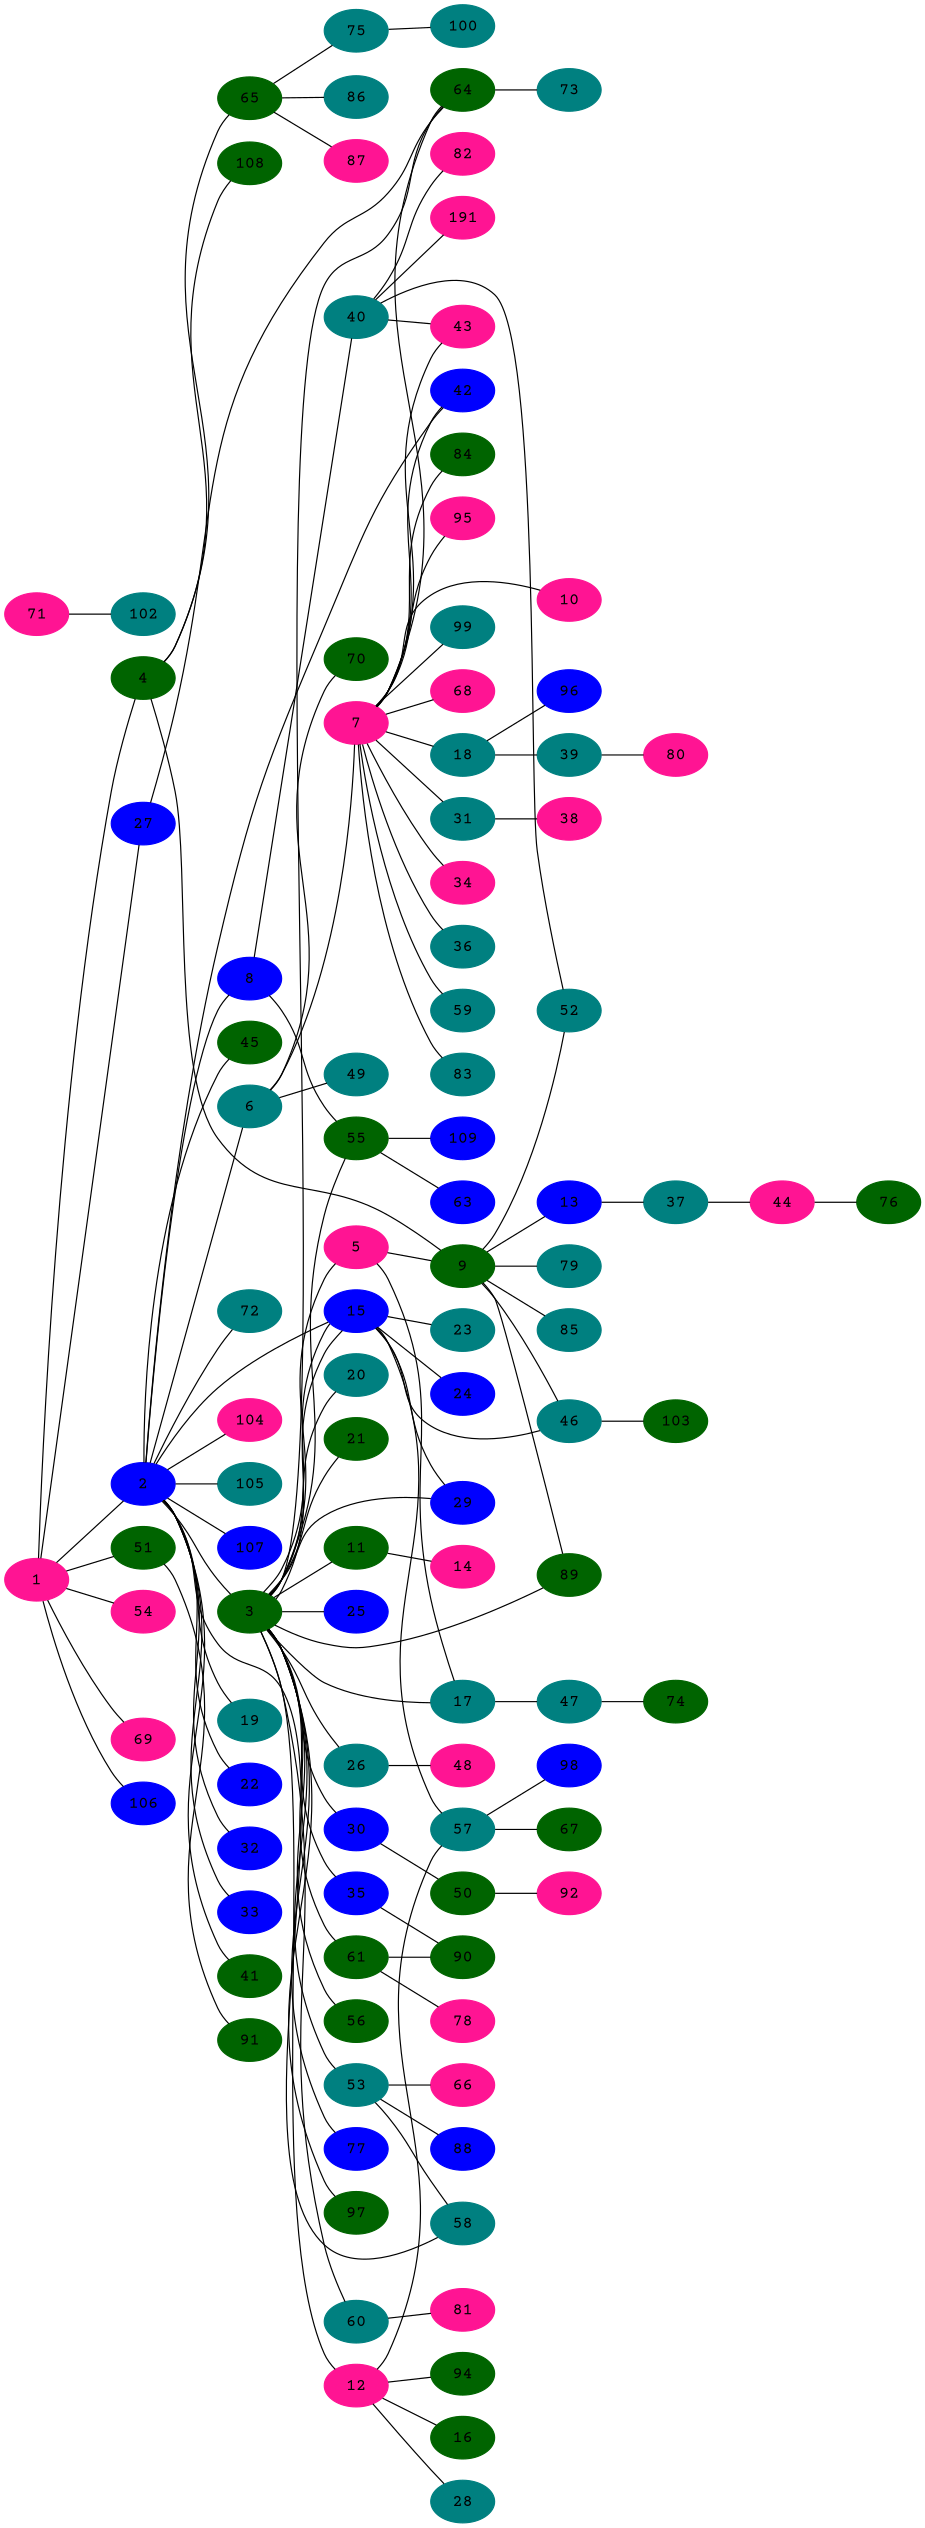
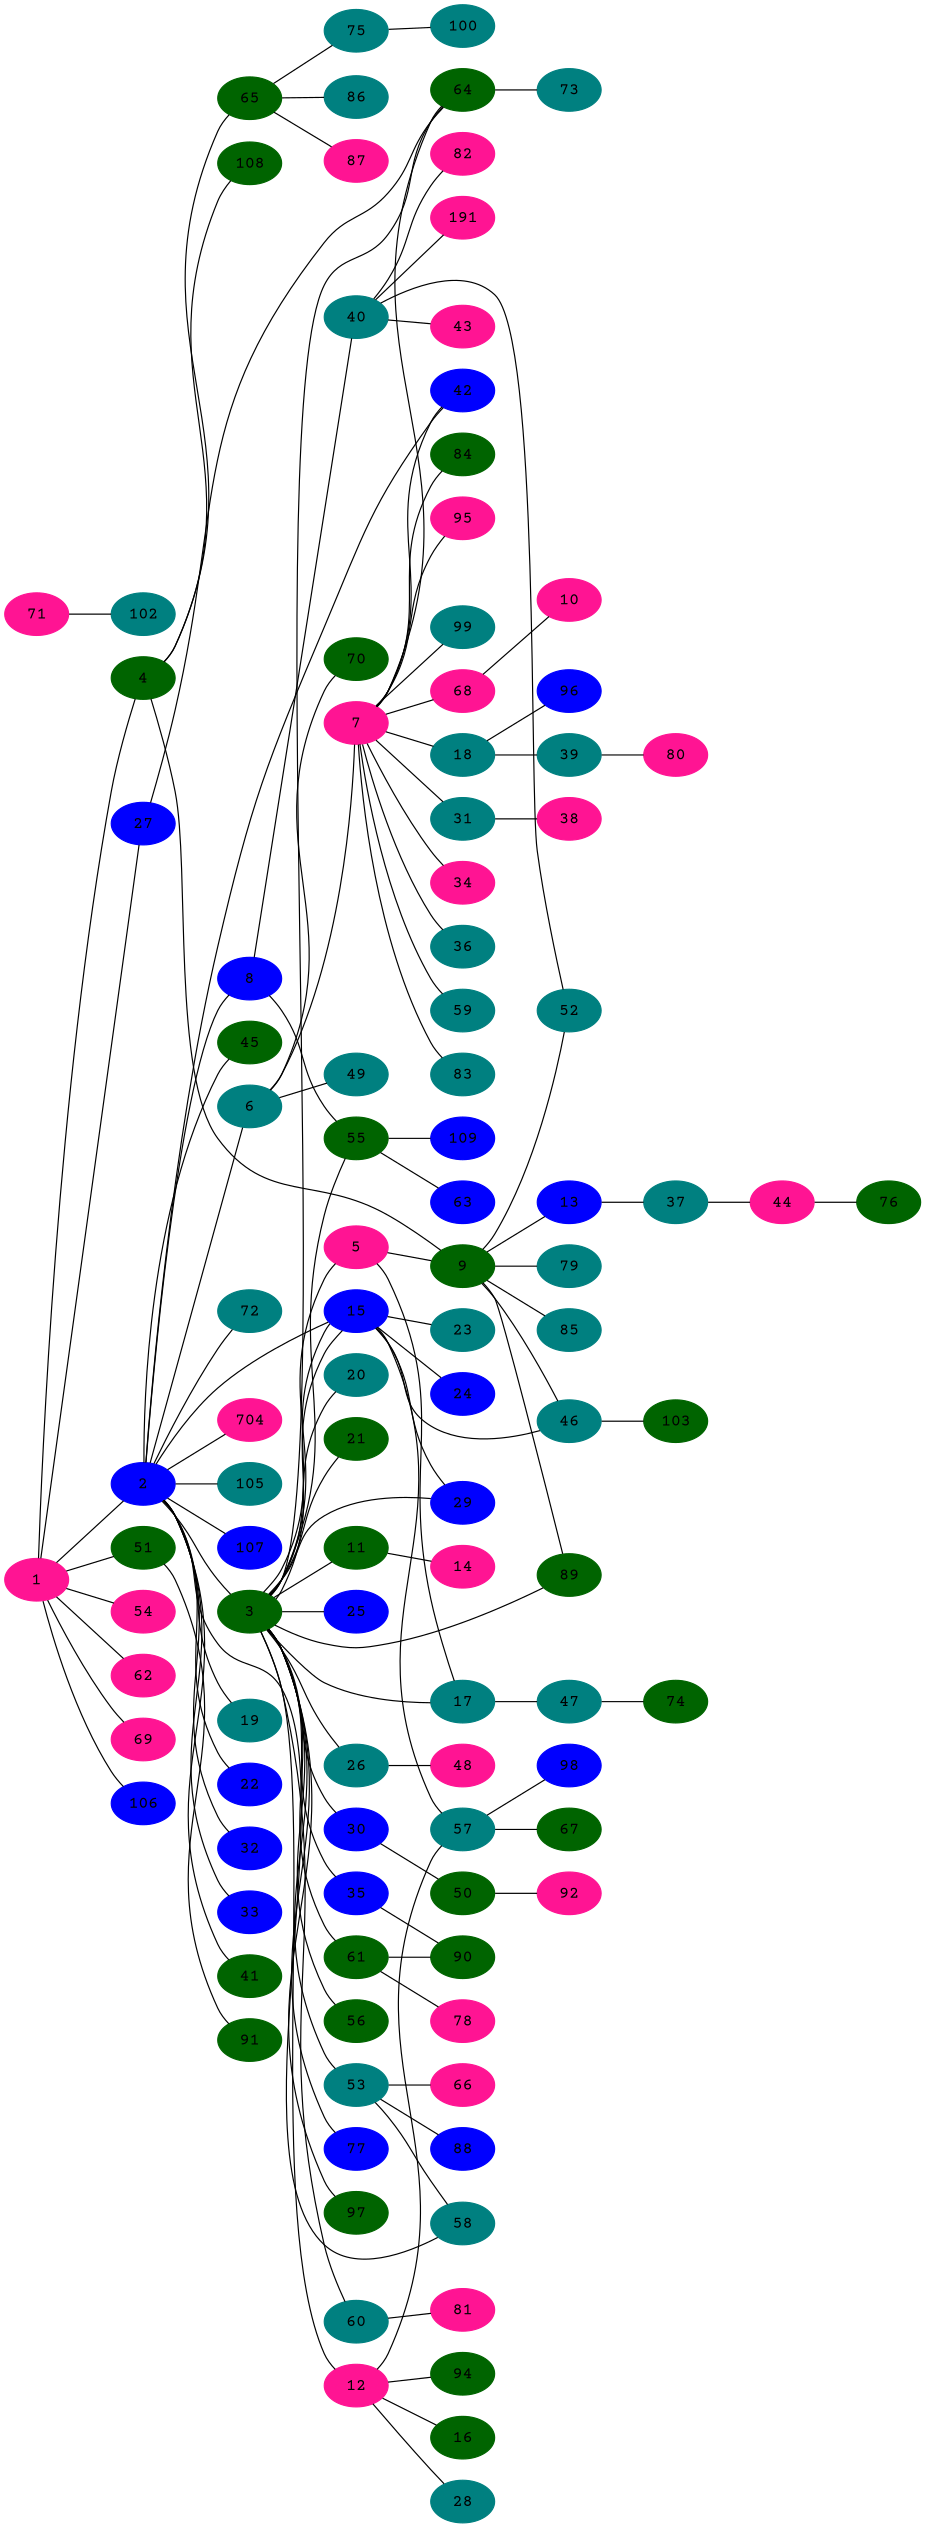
(407, 440) -> none
(425, 600) -> (516, 645)
(250, 1420) -> (250, 1420)
none -> (143, 1676)
